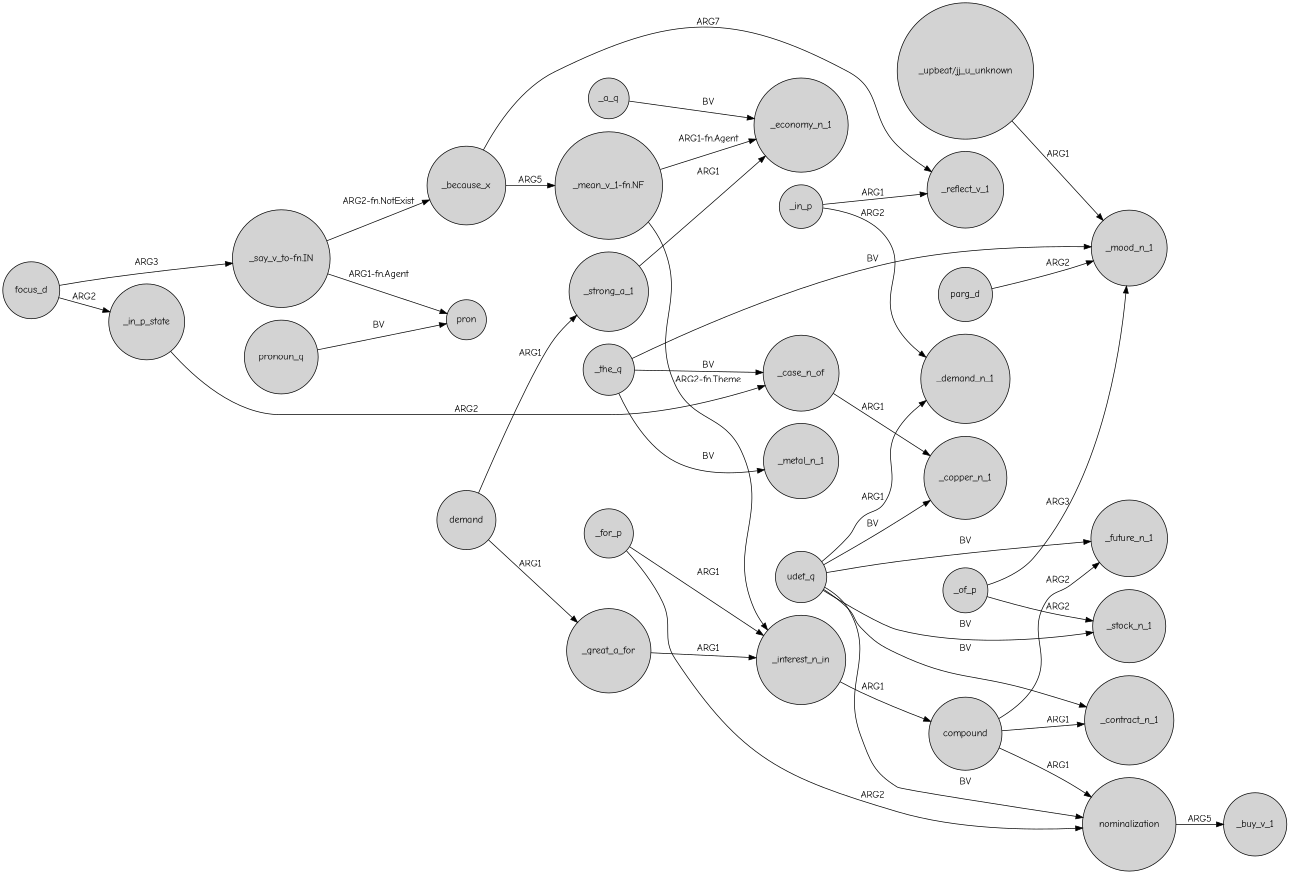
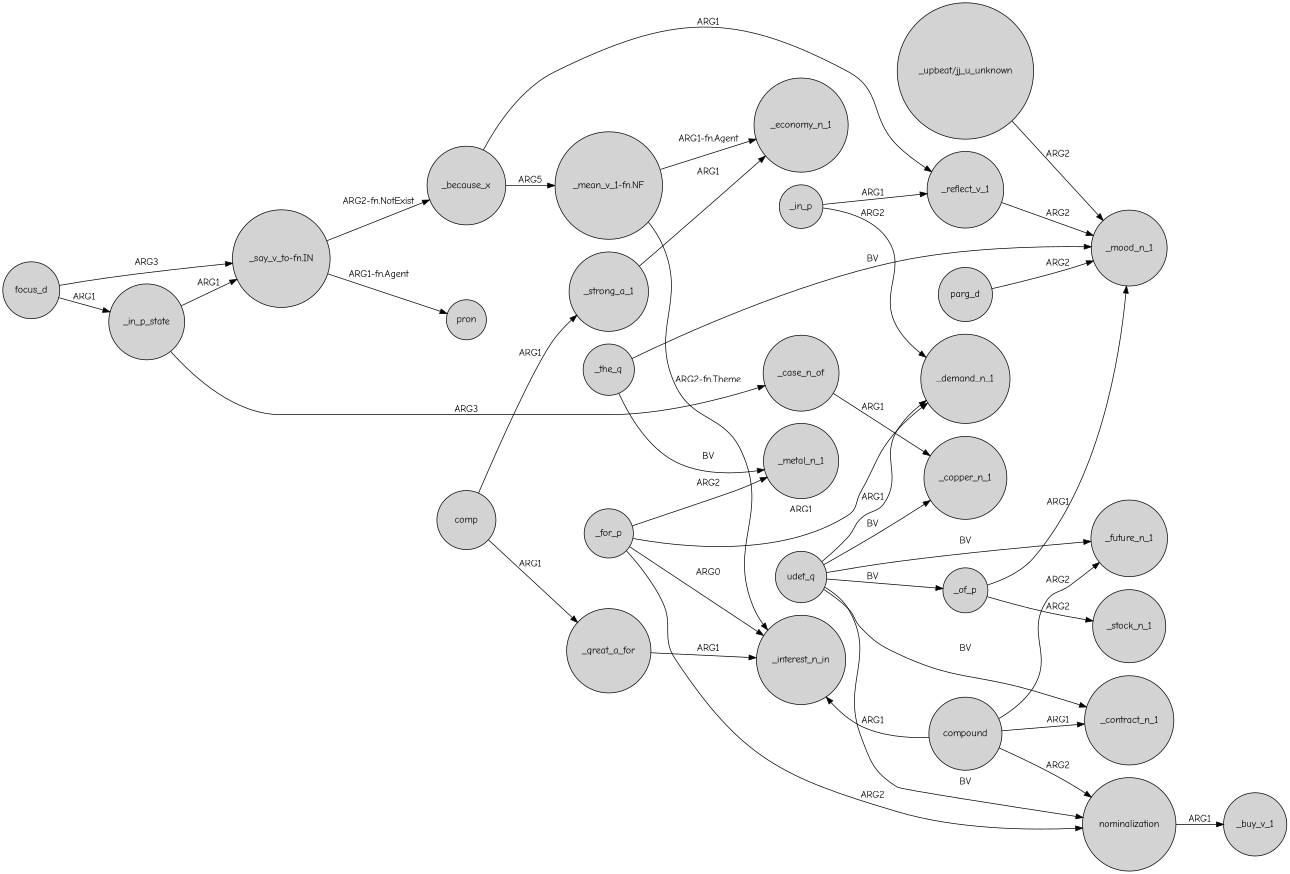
(708, 22) -> (708, 22)
(609, 98) -> none
(1058, 154) -> (1058, 154)
none -> (1044, 218)
none -> (206, 294)
(84, 297) -> (84, 297)
(281, 357) -> none
(695, 371) -> none
(466, 409) -> (466, 409)
(1058, 502) -> (1058, 502)
none -> (697, 504)
(466, 520) -> (466, 520)
none -> (808, 533)
(708, 572) -> (708, 572)
(949, 638) -> (881, 583)
(882, 702) -> (876, 732)
(1058, 766) -> (1058, 766)
(1200, 819) -> (1200, 819)
